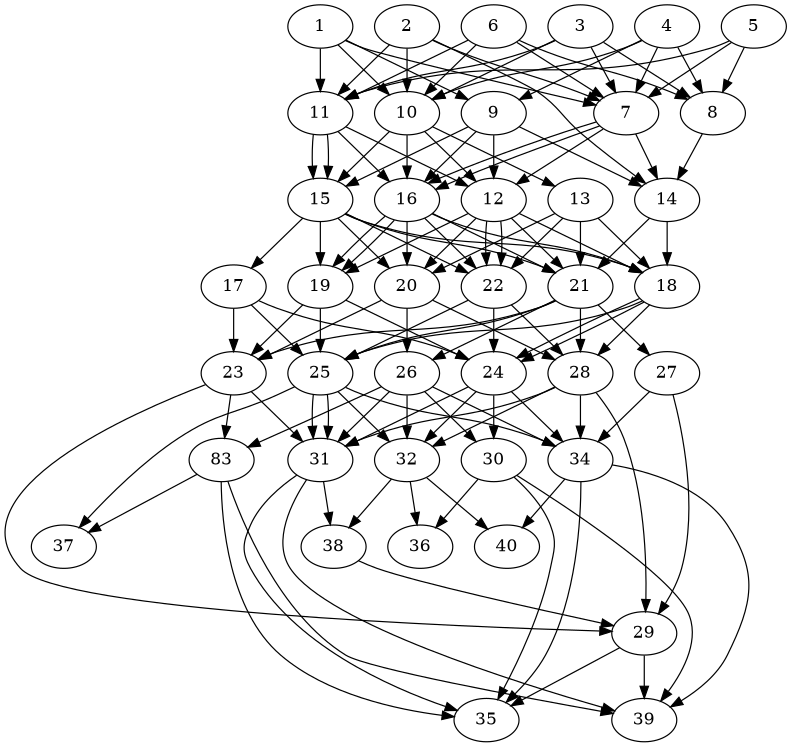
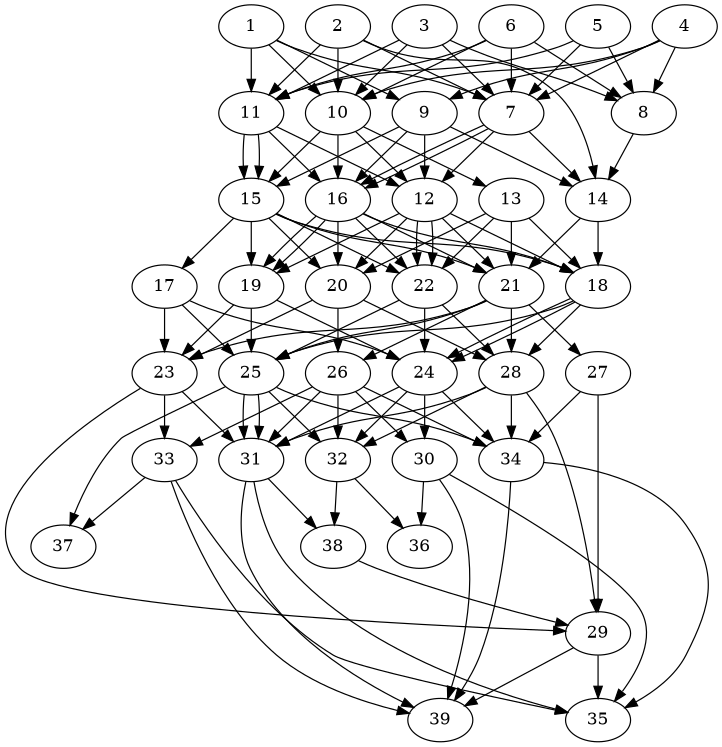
(222, 460) -> (165, 460)
(507, 547) -> none
